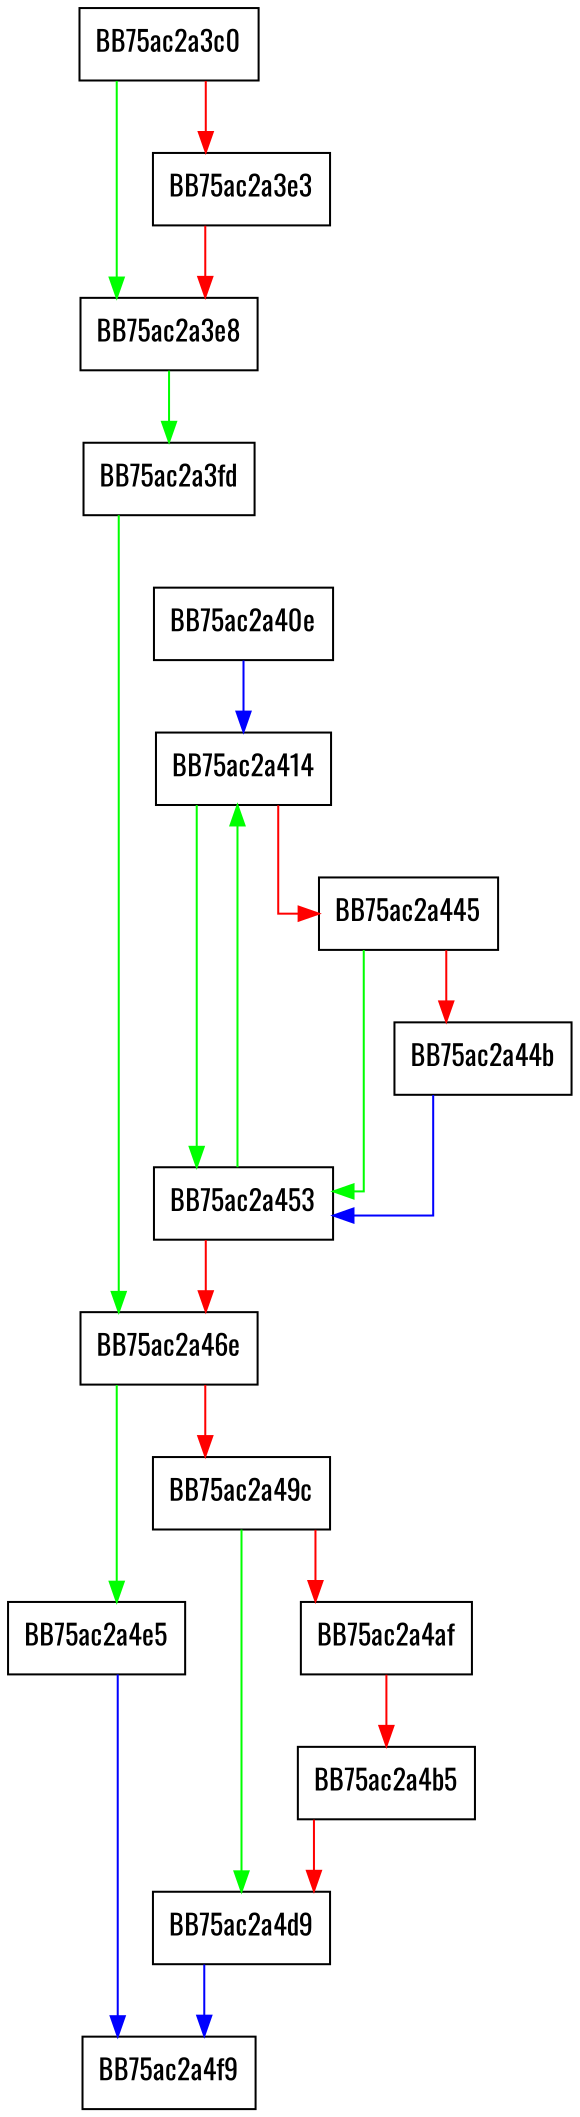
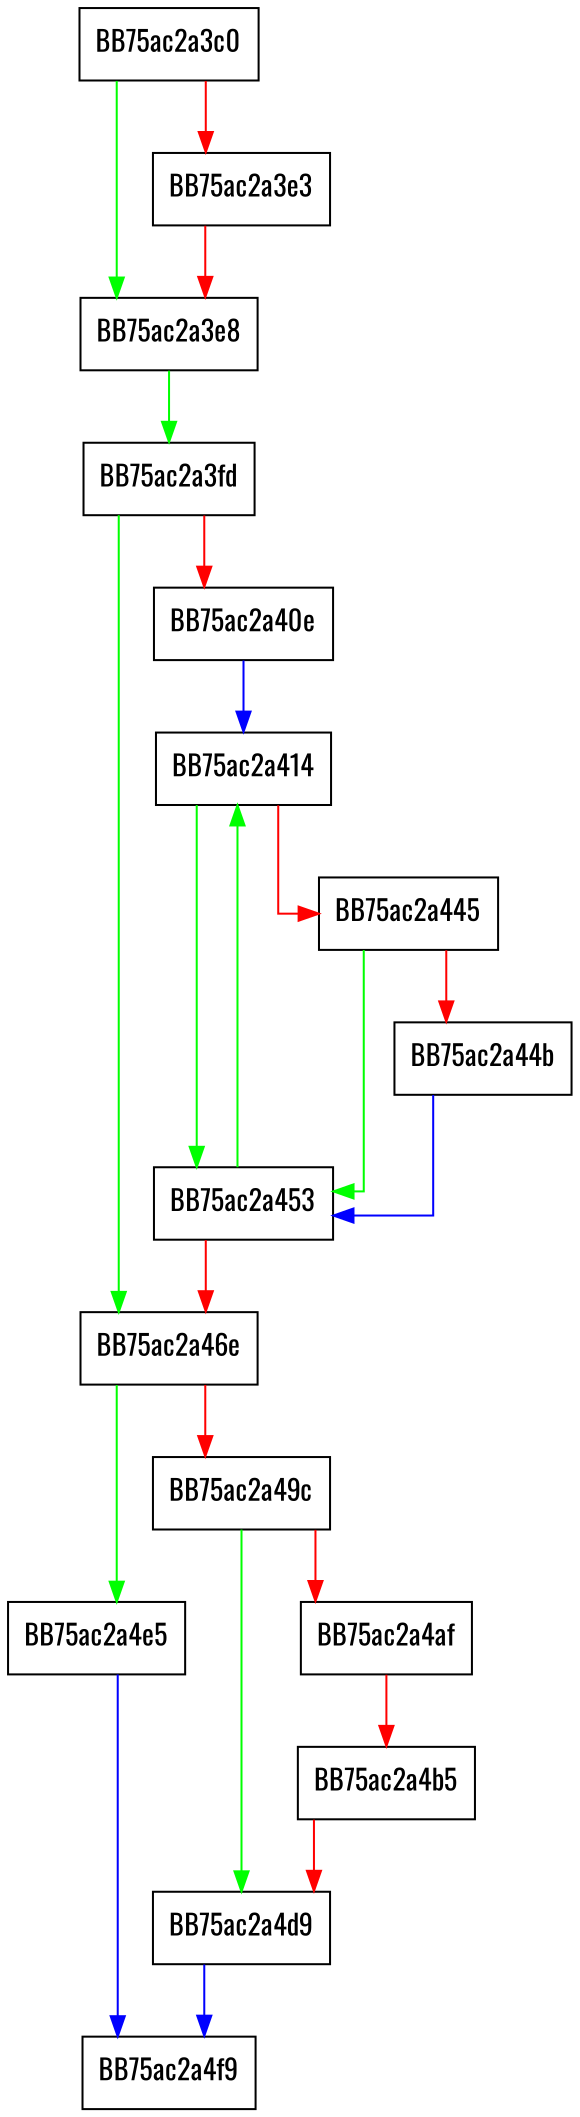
none -> (204, 541)
